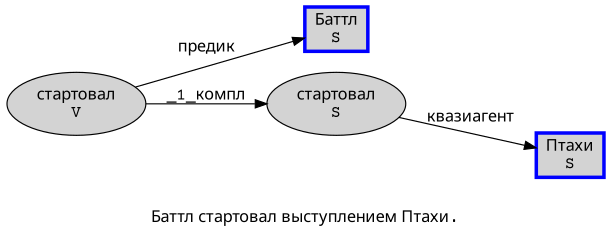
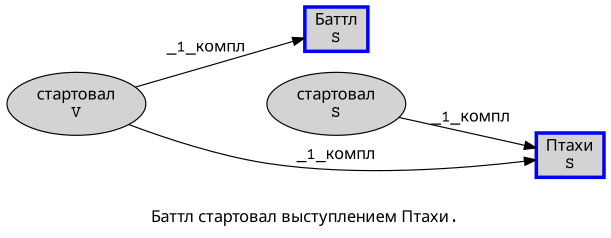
(206, 47) -> (206, 47)
(200, 104) -> (324, 169)
(471, 117) -> (471, 117)
